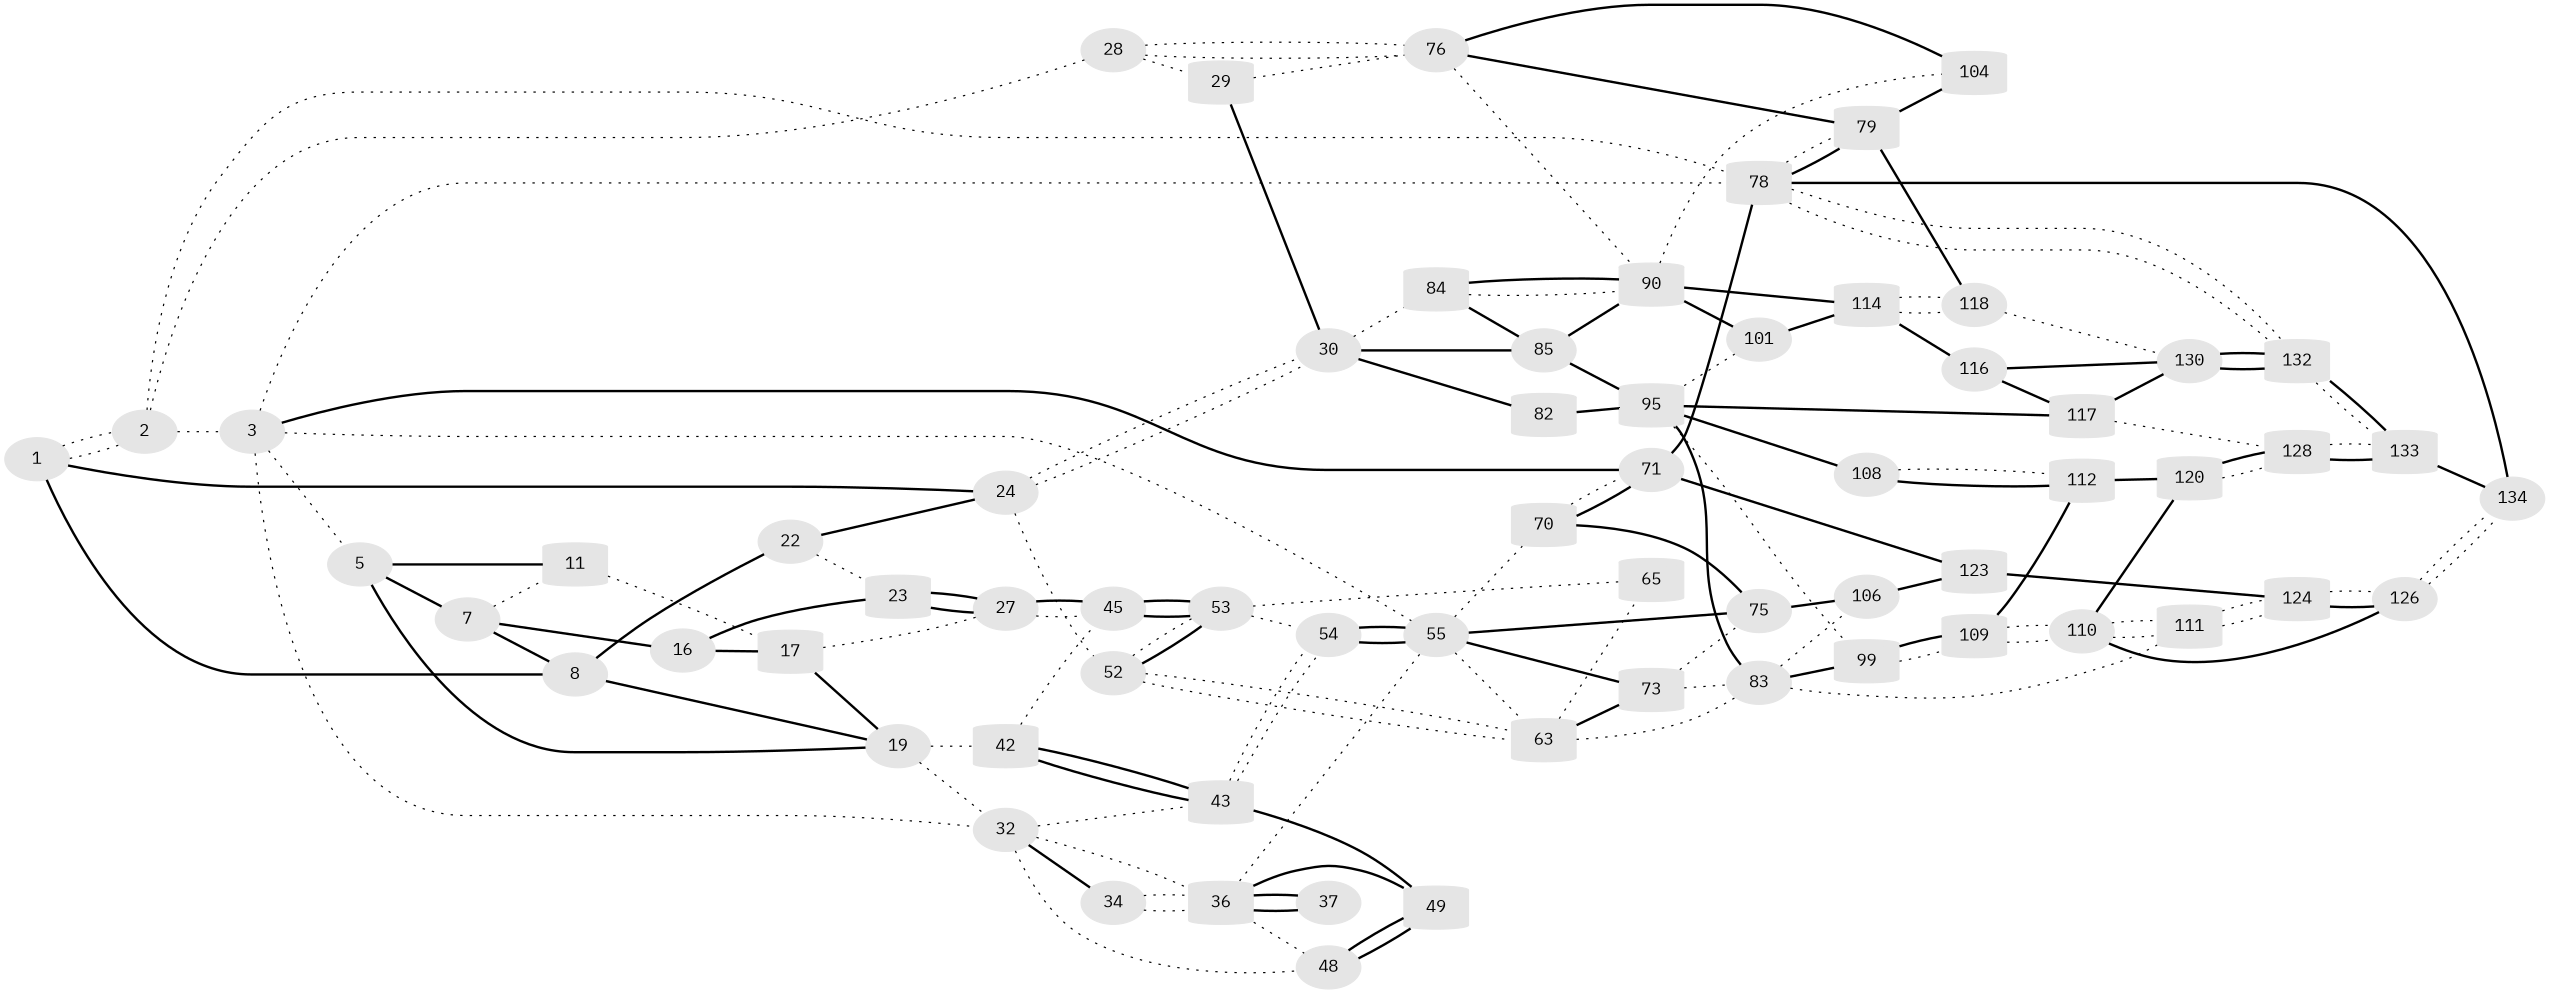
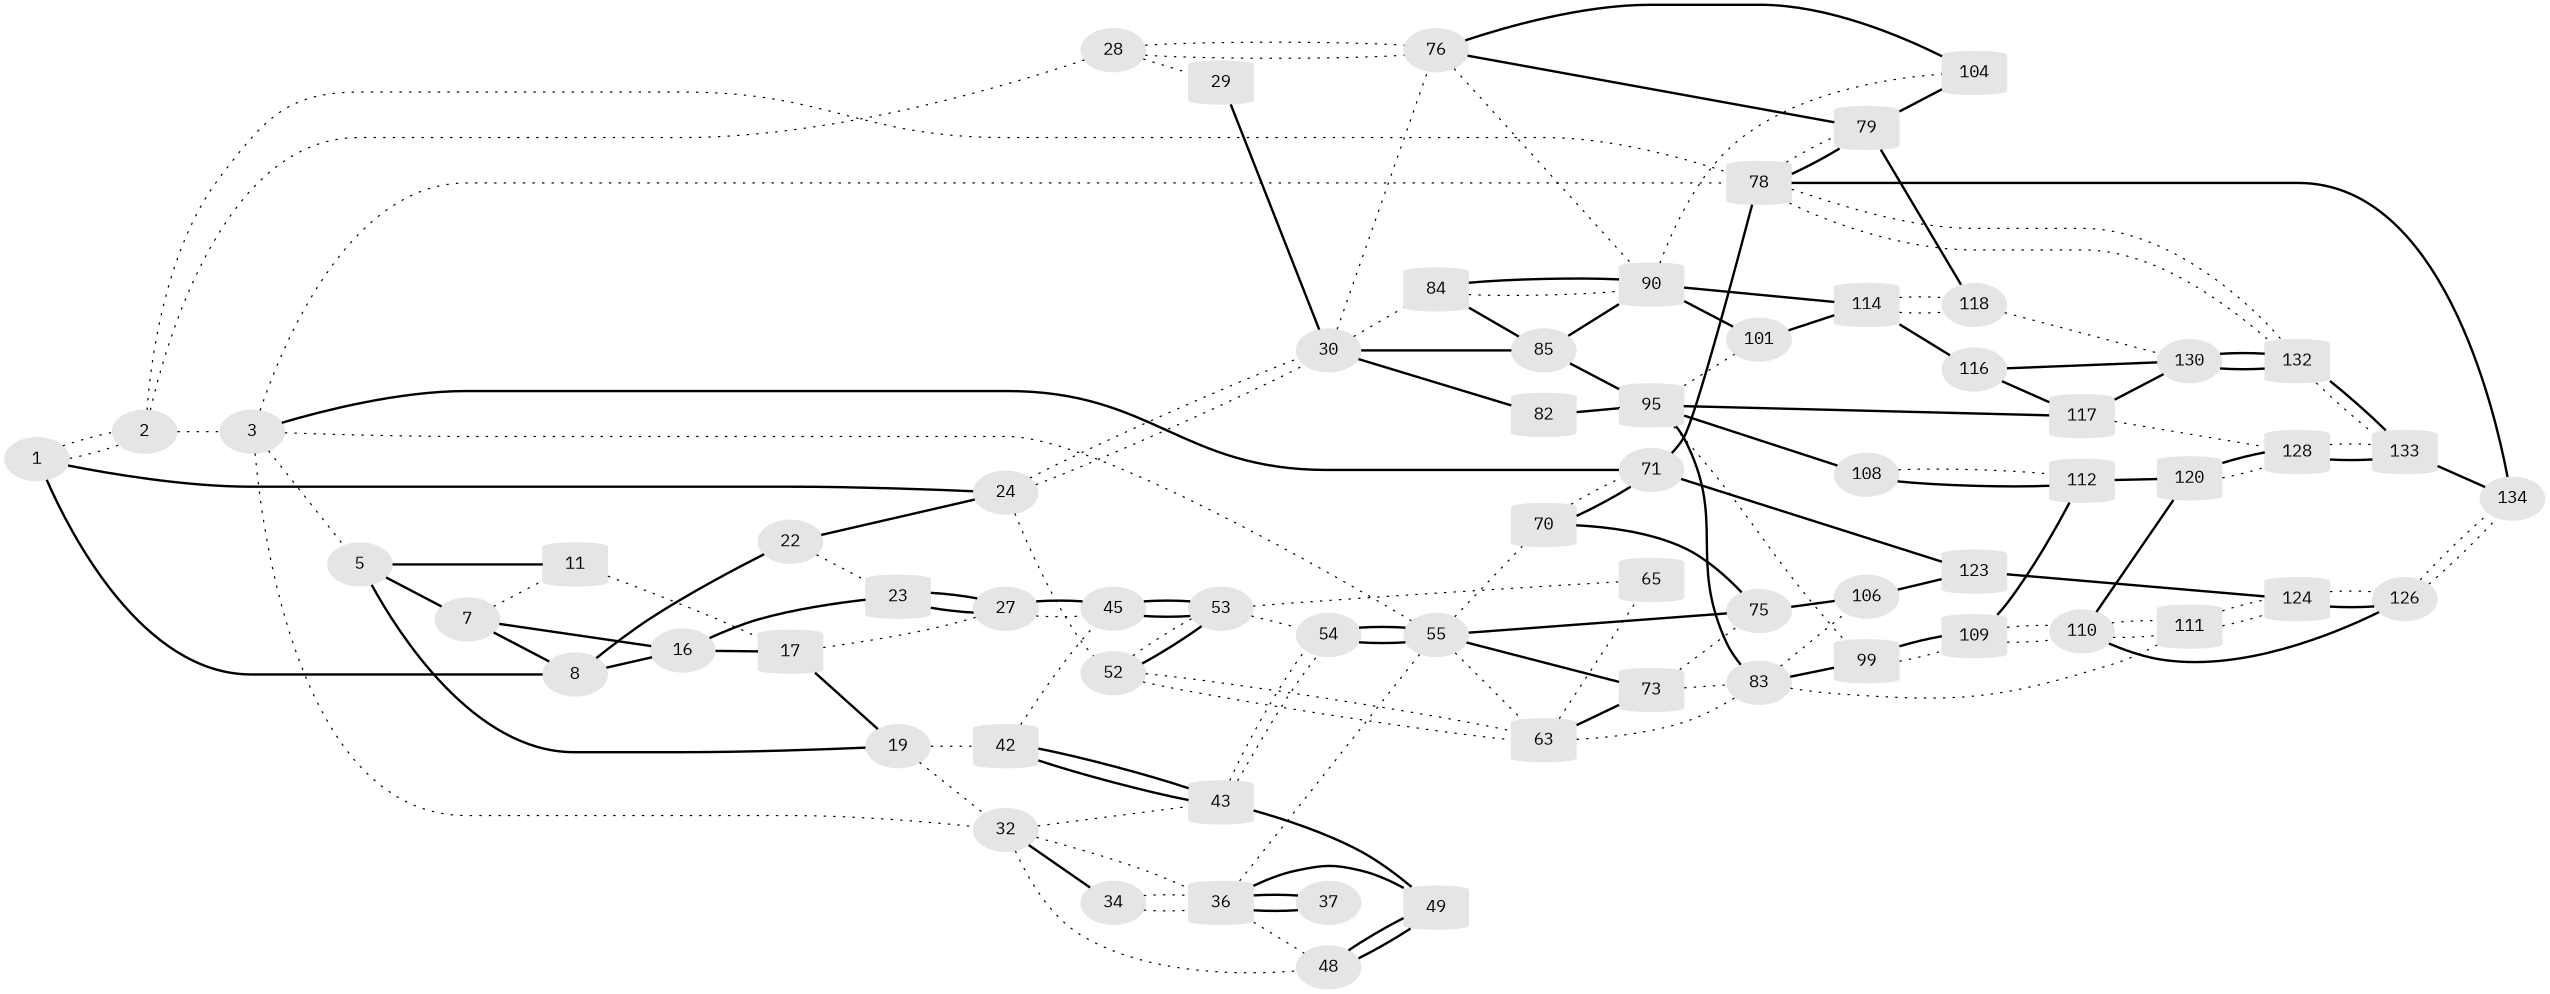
(1329, 66) -> (1382, 200)
(736, 710) -> (629, 662)
